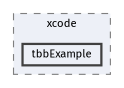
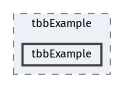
(62, 24) -> (62, 24)
